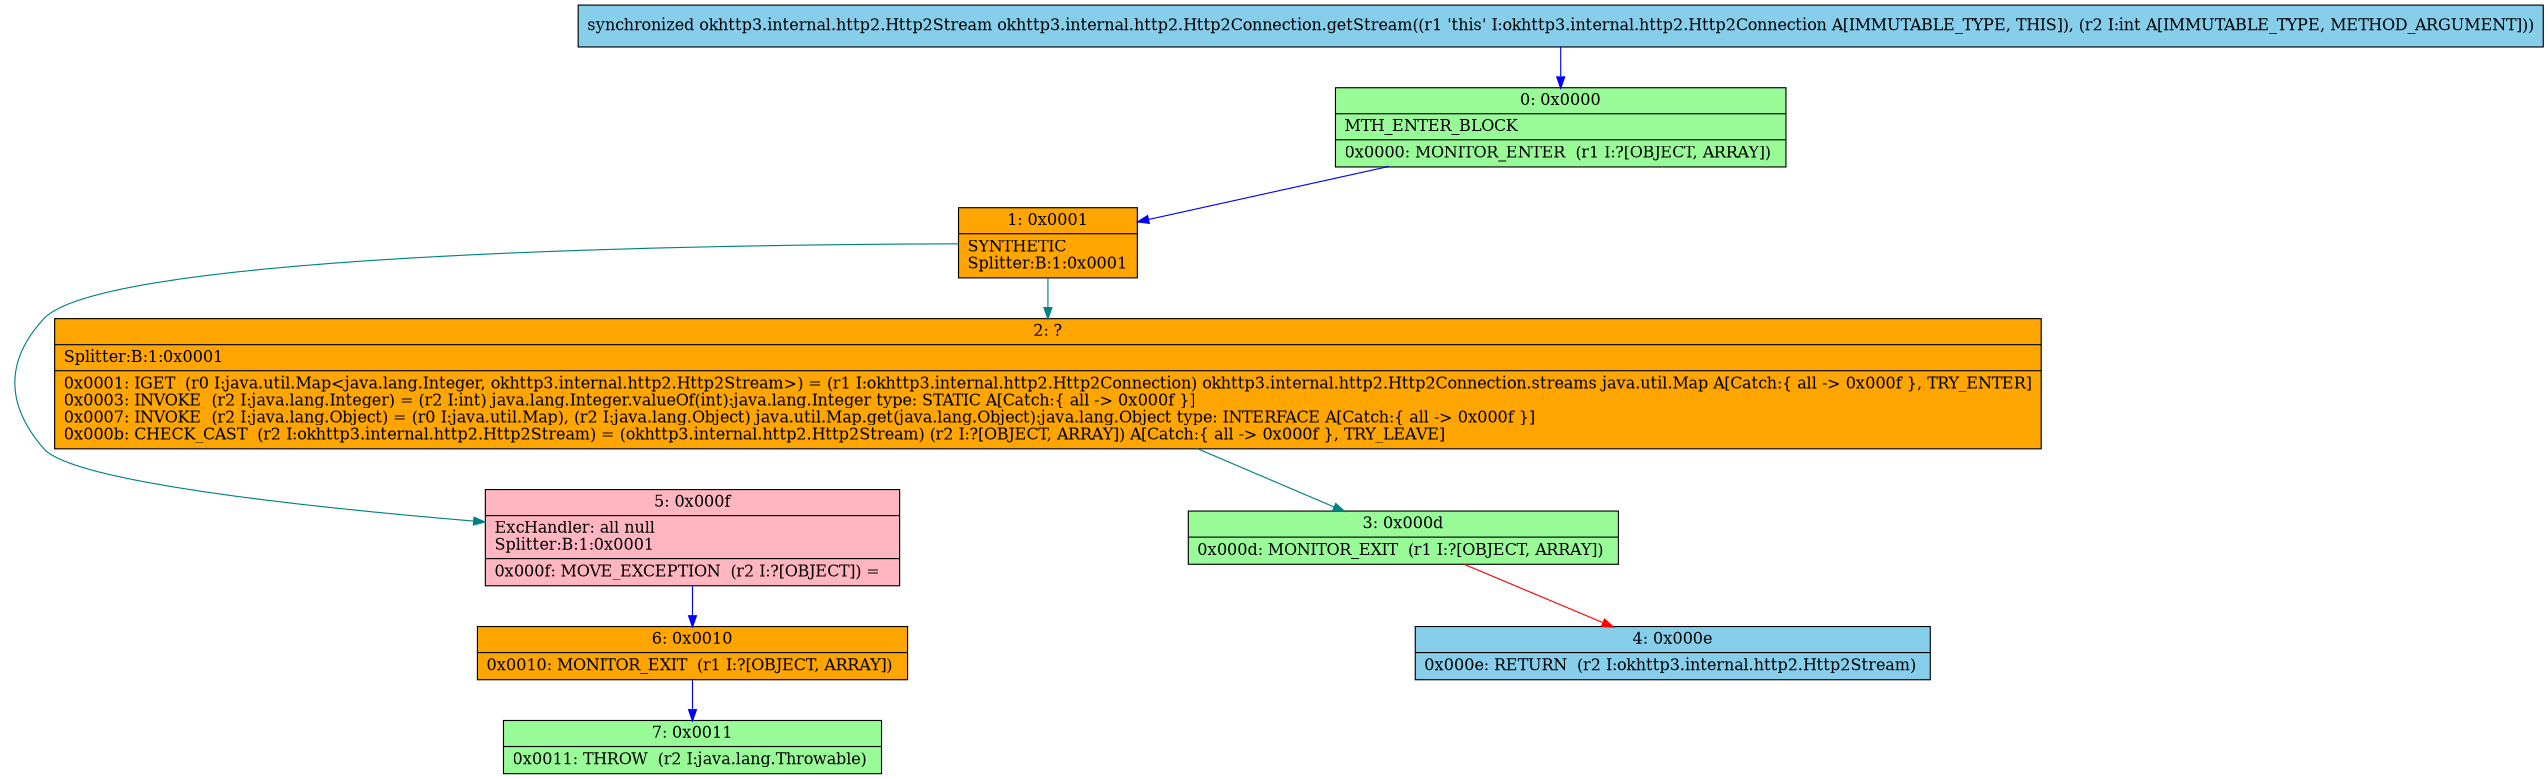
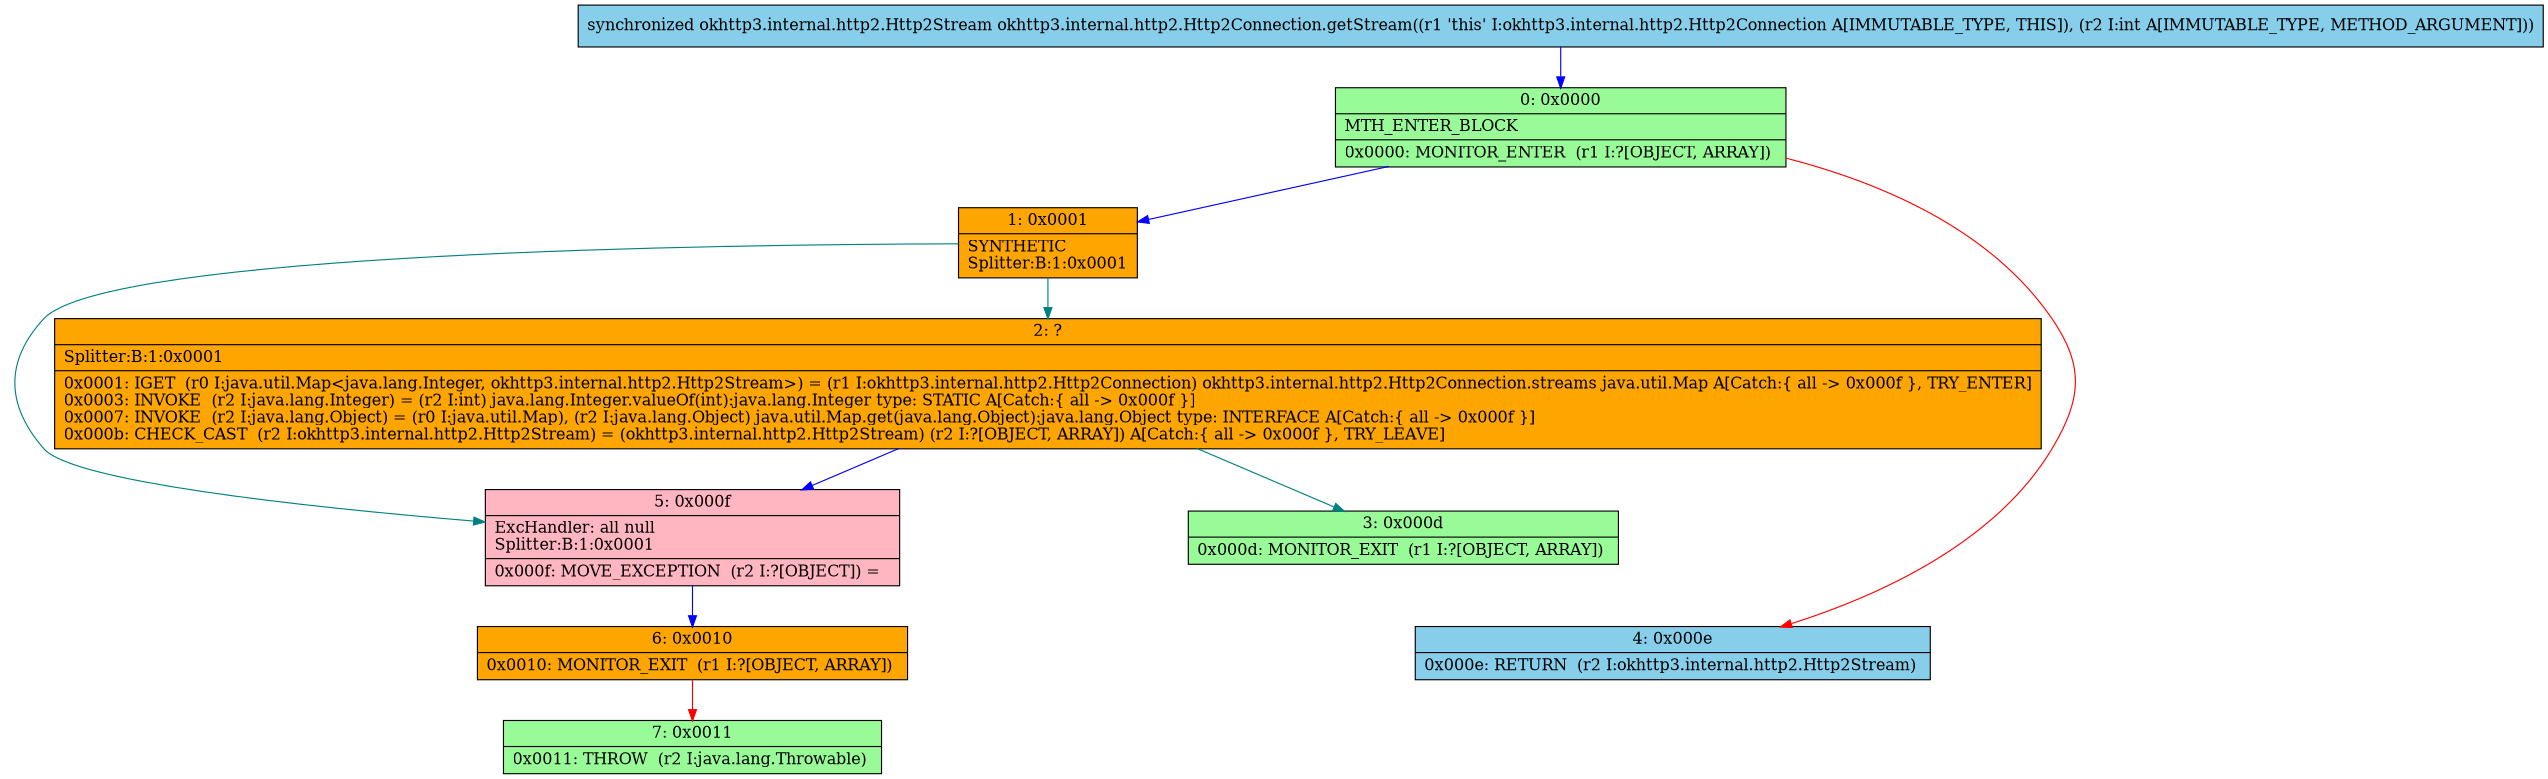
none -> (856, 467)
(1533, 593) -> (2075, 385)
(693, 694) -> (693, 694)
